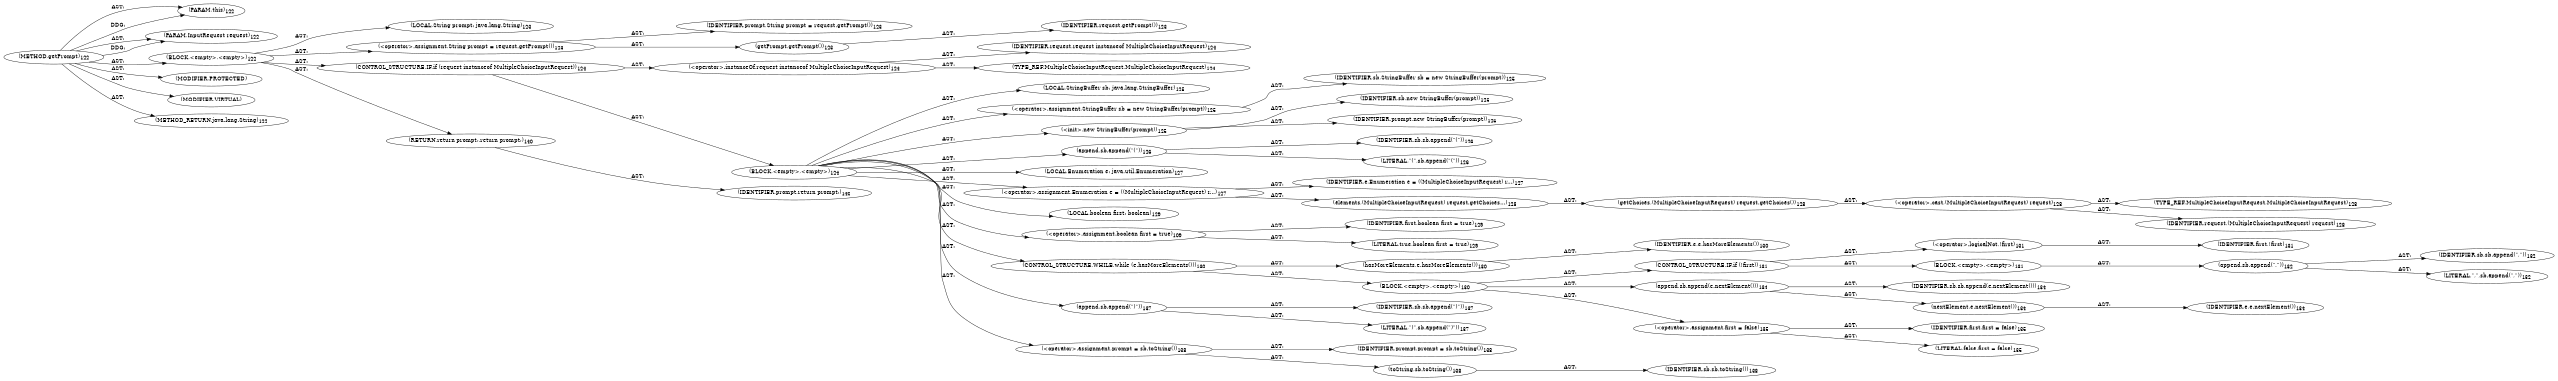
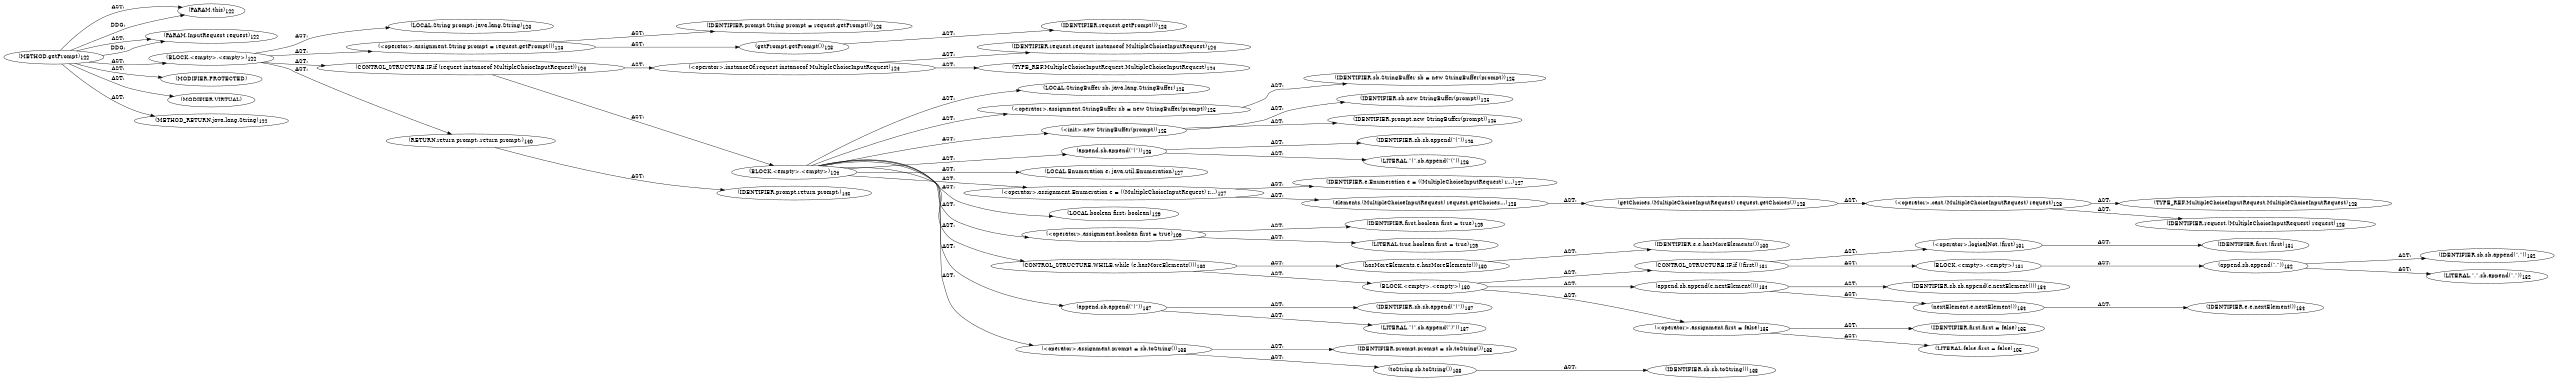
(2017, 349) -> (2017, 349)
